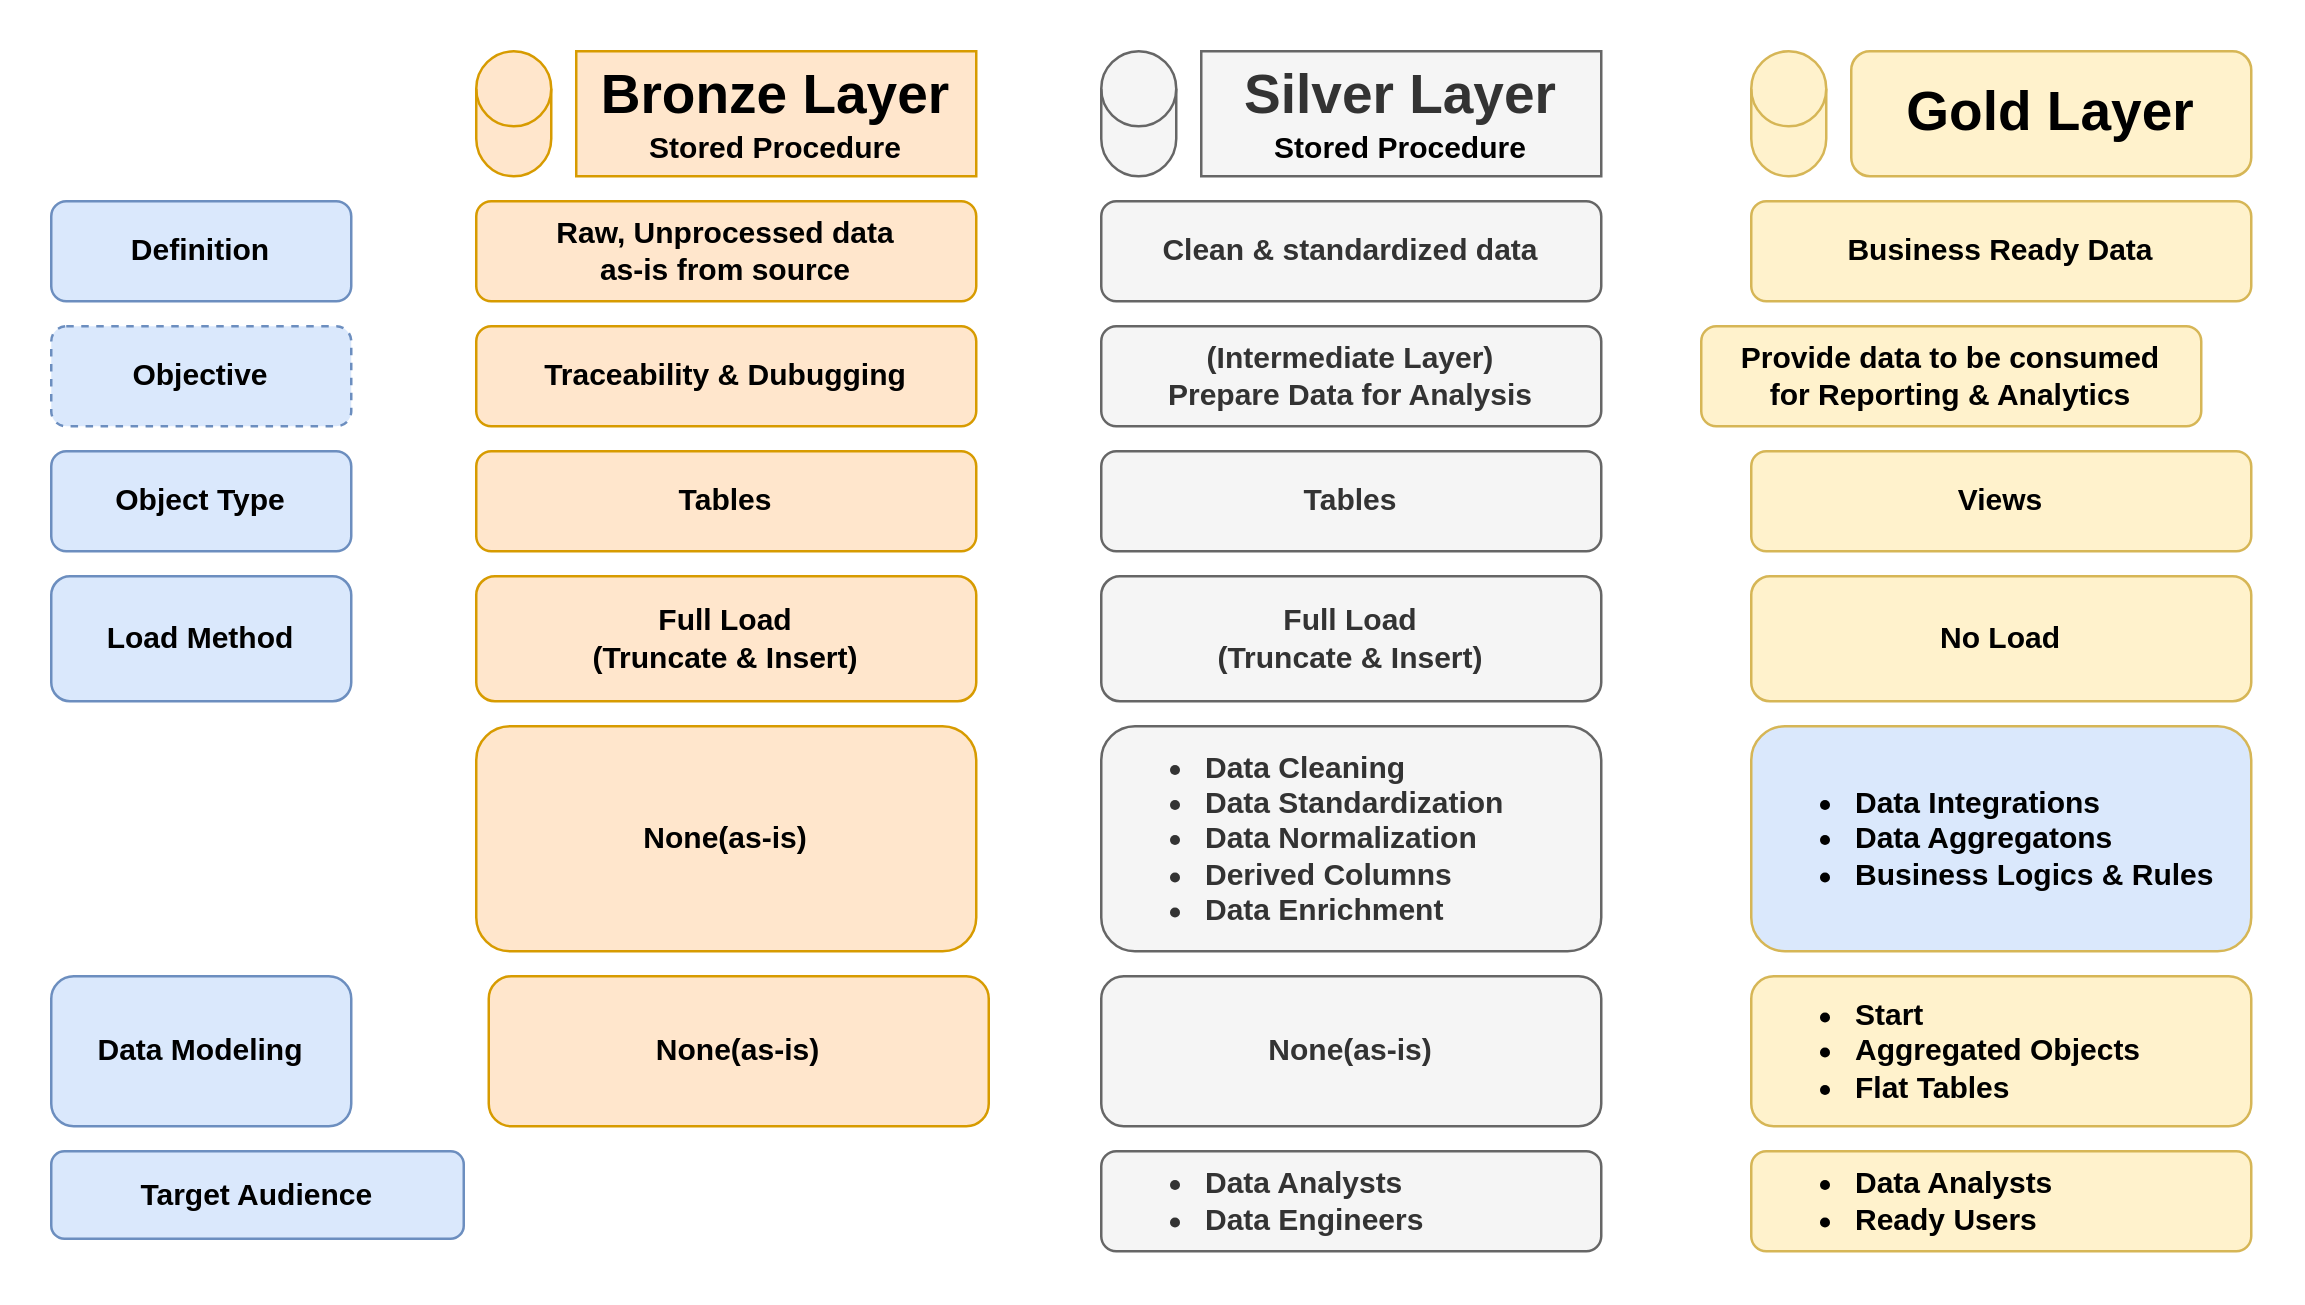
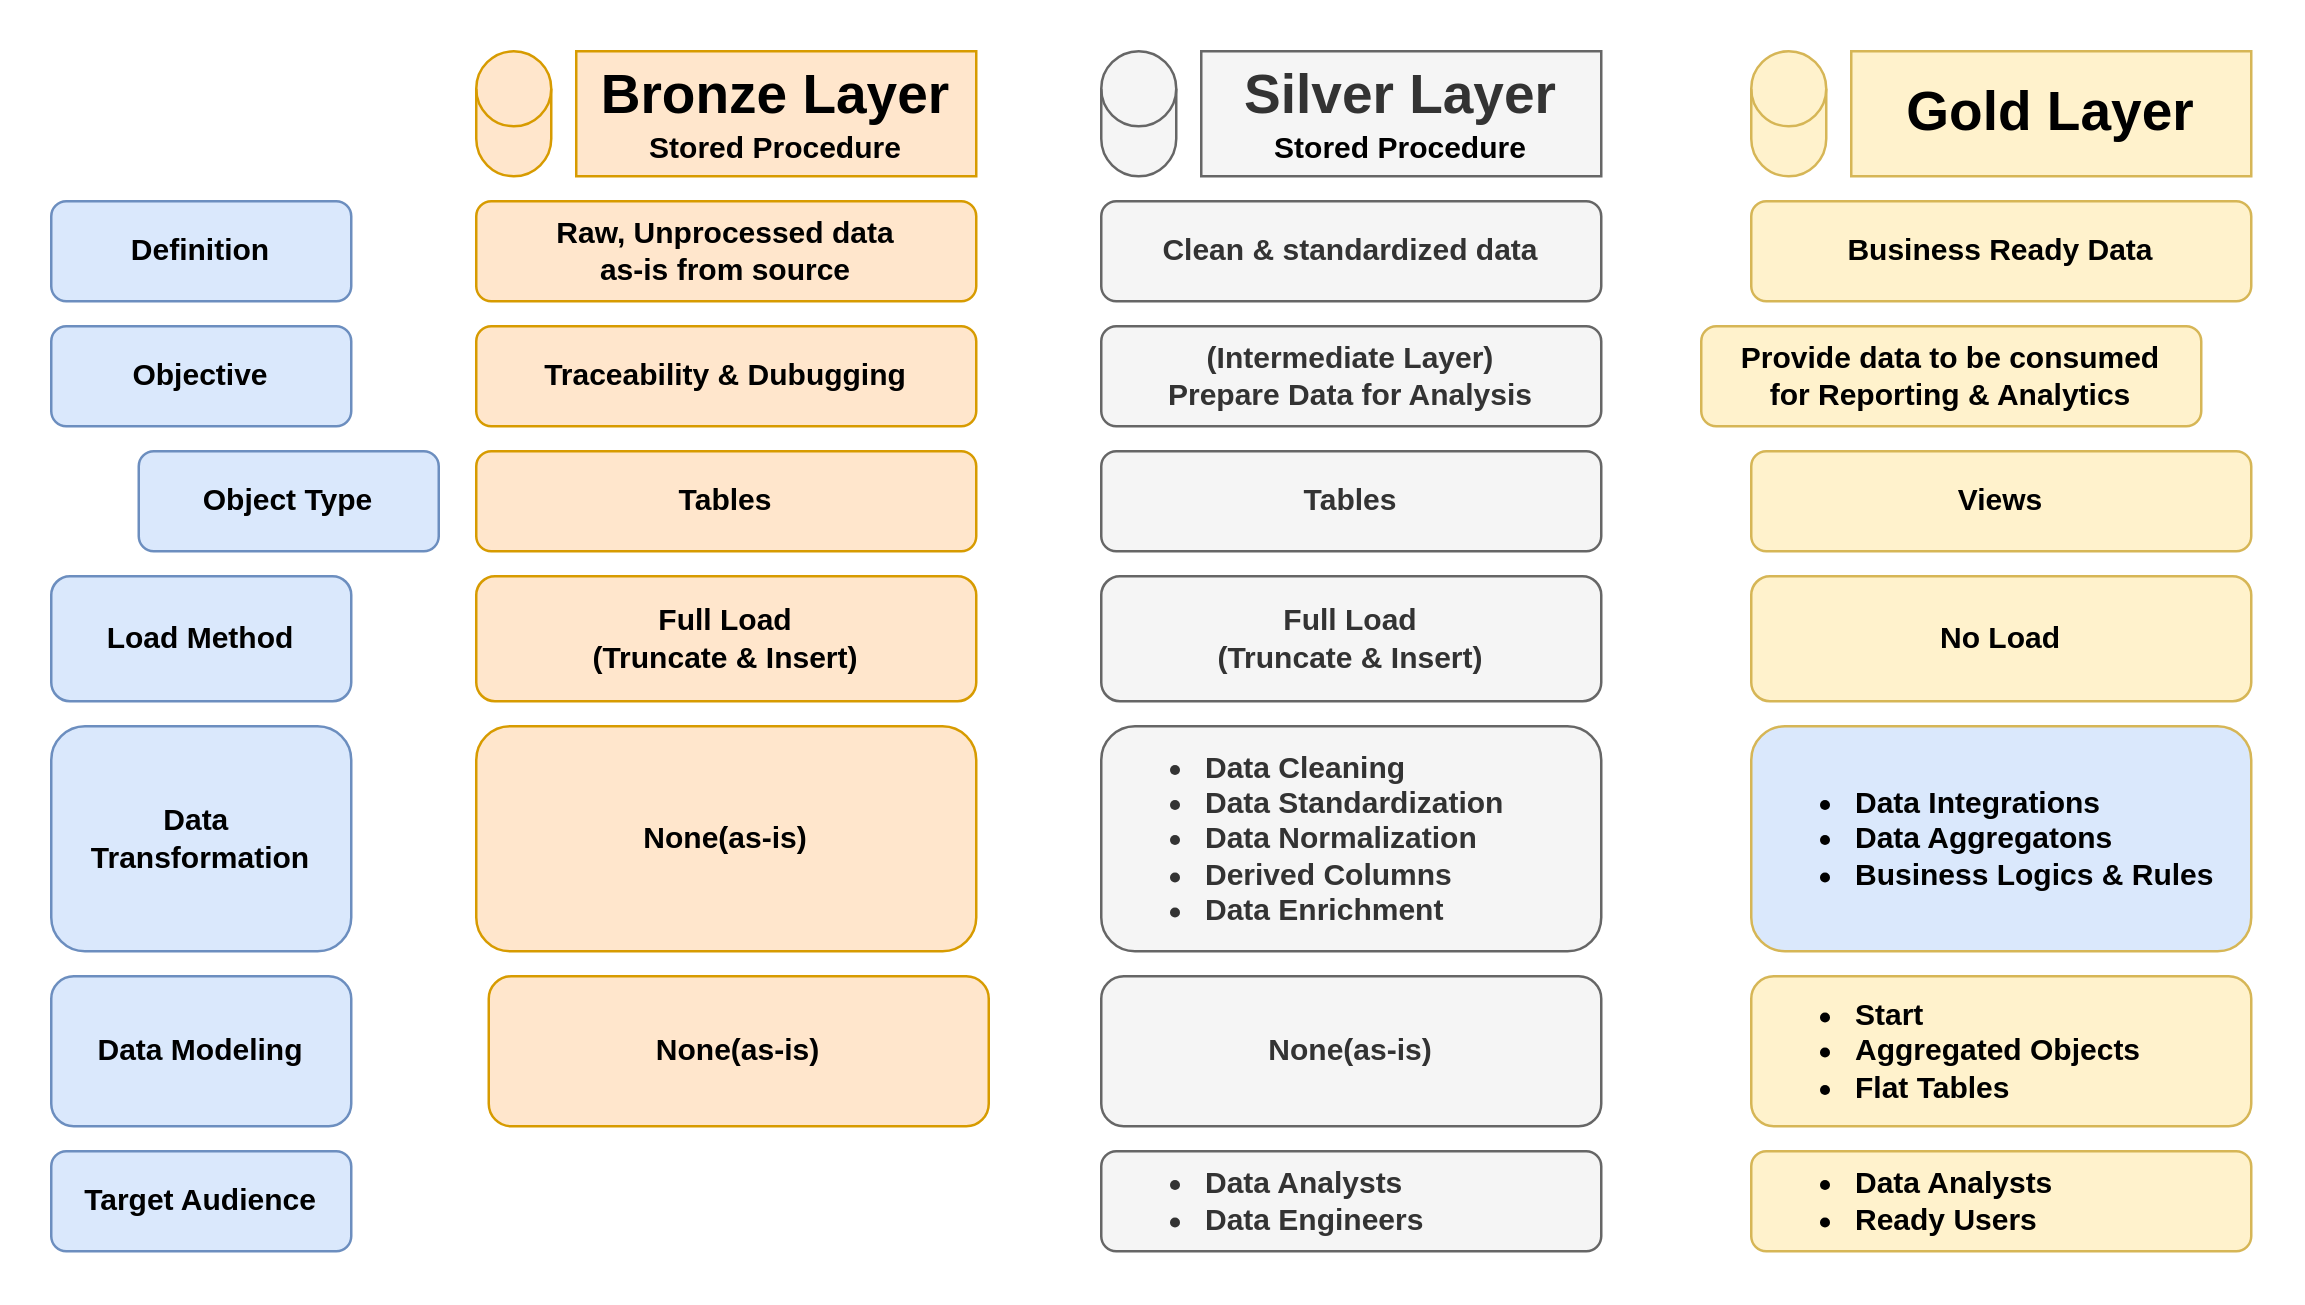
(2051, 114) -> (2051, 114)
(201, 376) -> (201, 376)
(201, 501) -> (289, 501)
none -> (201, 839)
(258, 1195) -> (201, 1201)
